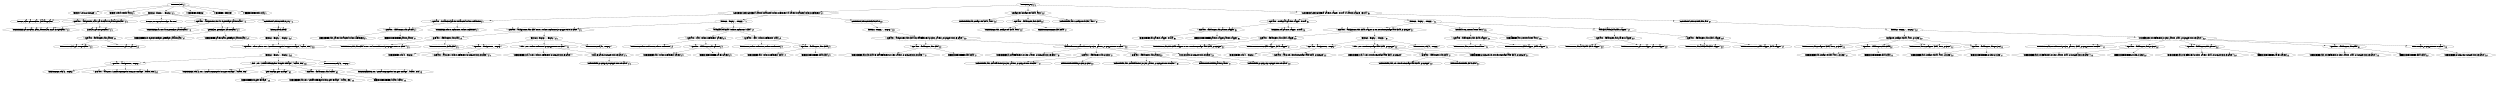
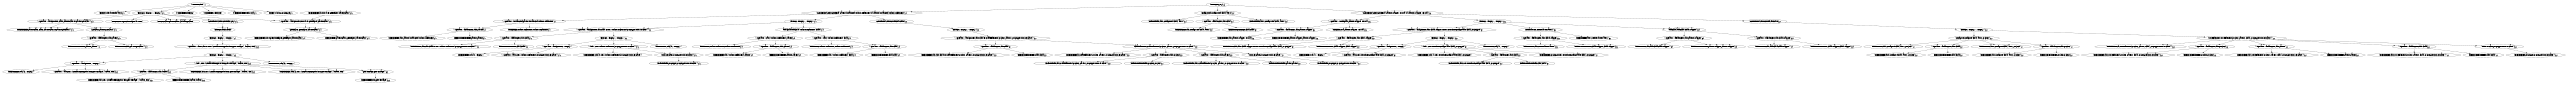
(195, 26) -> (318, 17)
